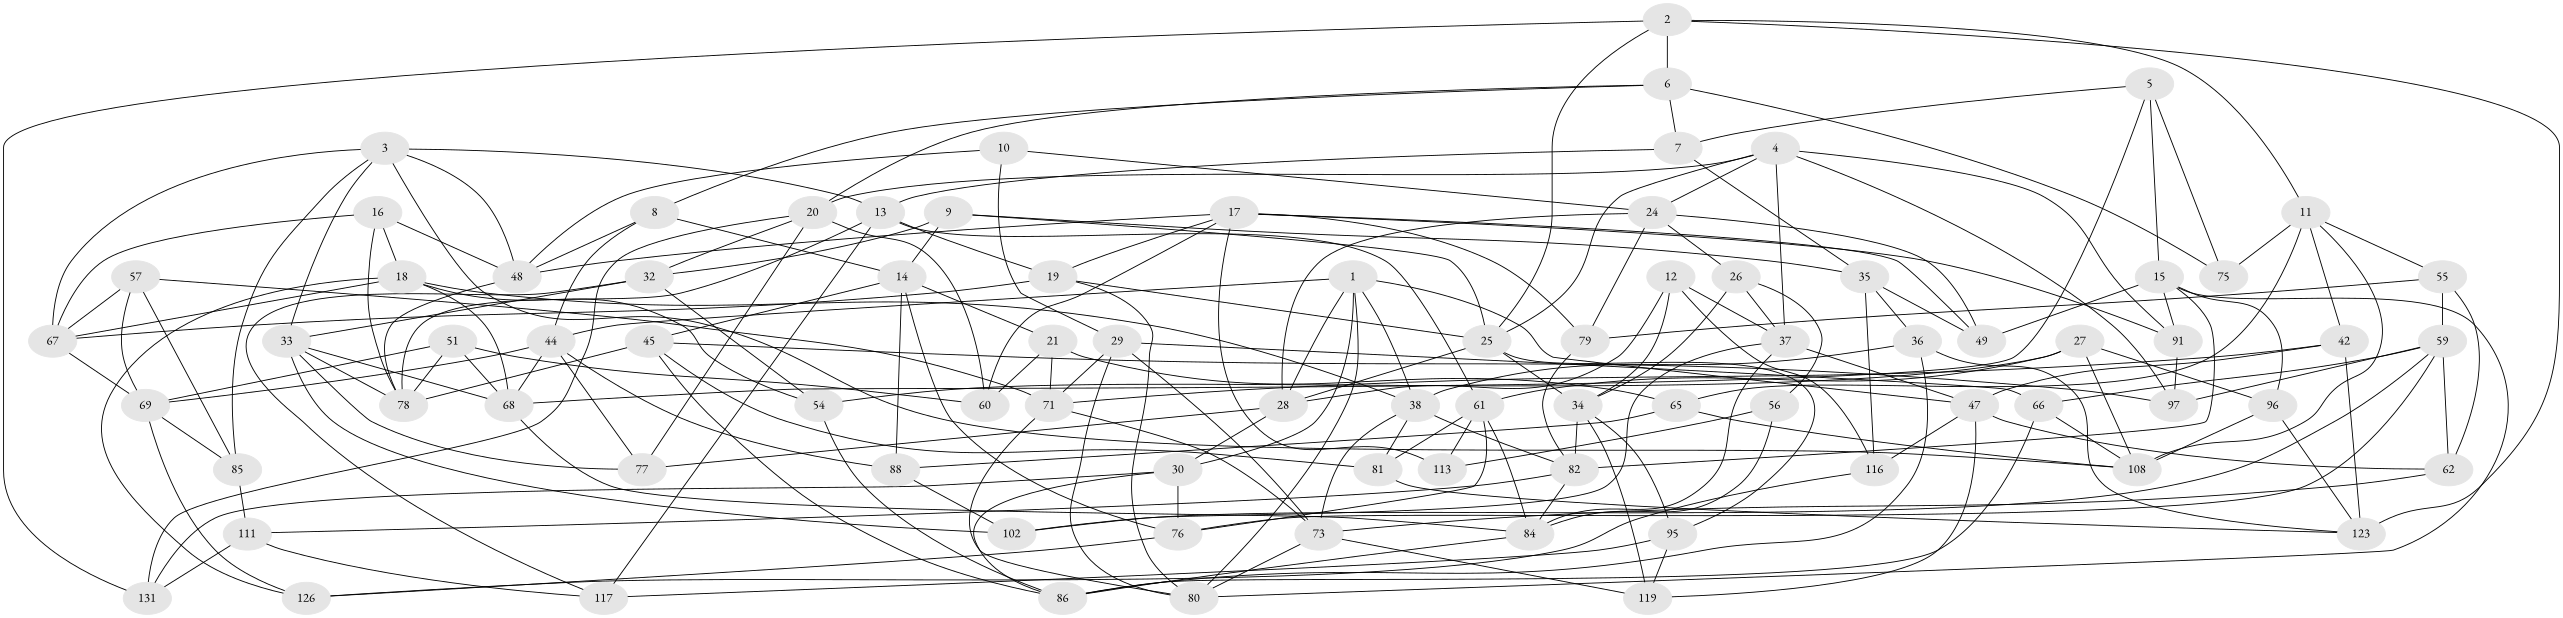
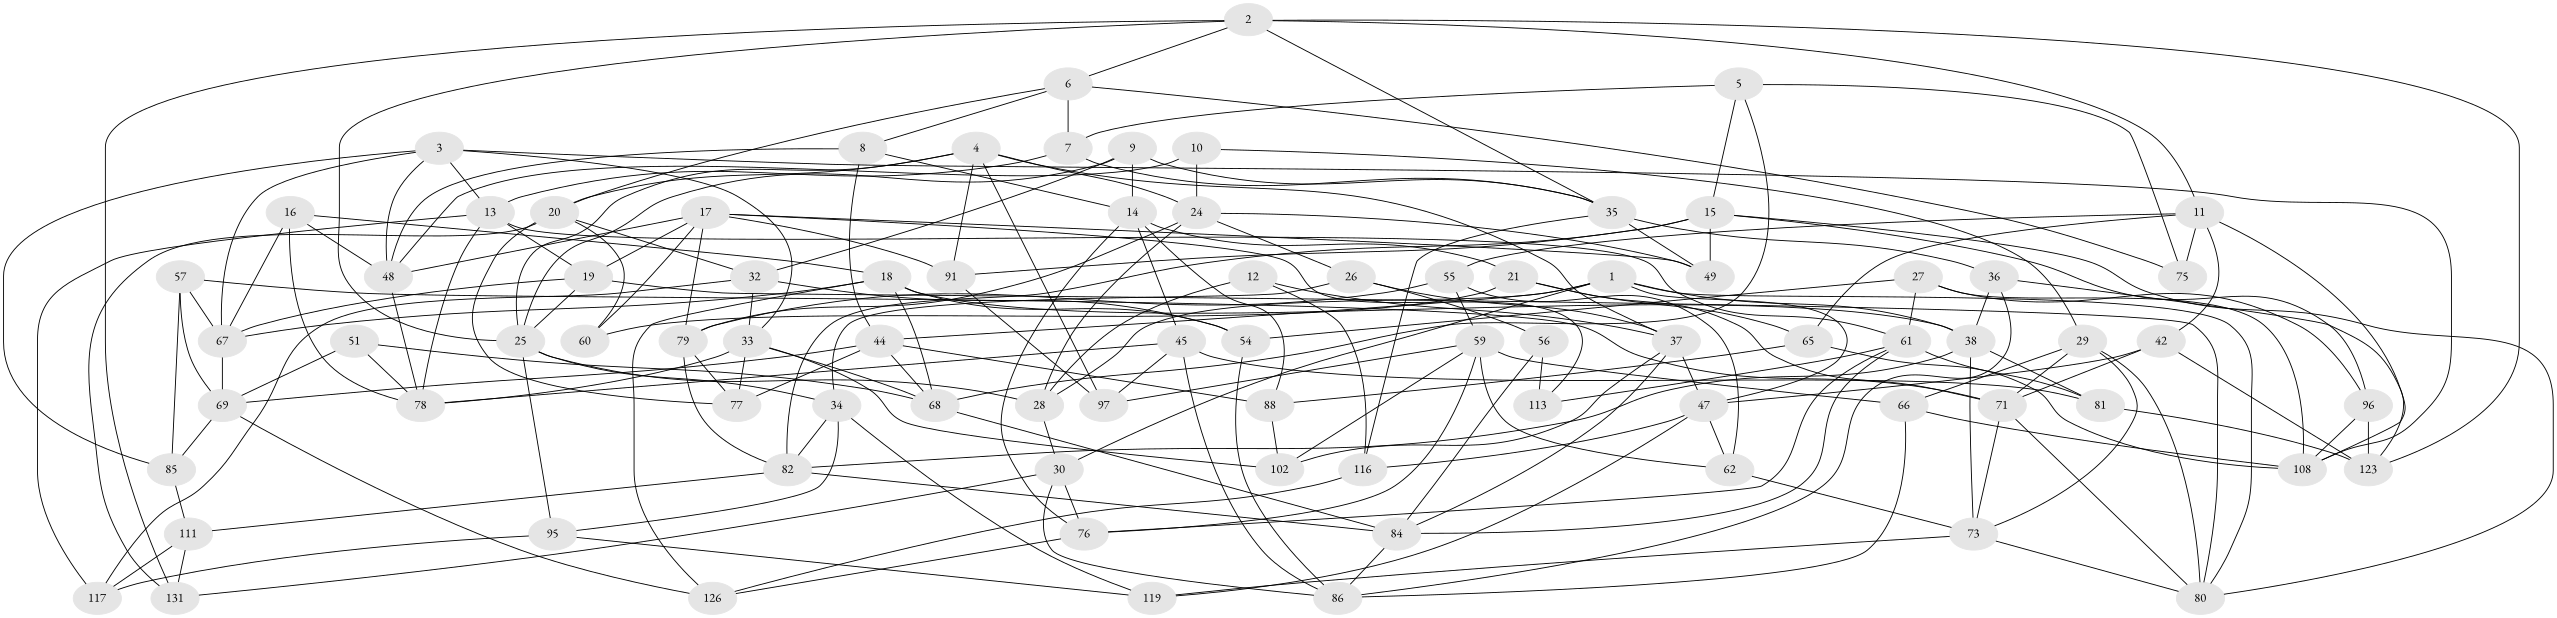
none -> (1430, 116)
(1648, 355) -> none
(718, 379) -> none
(977, 436) -> (710, 373)
